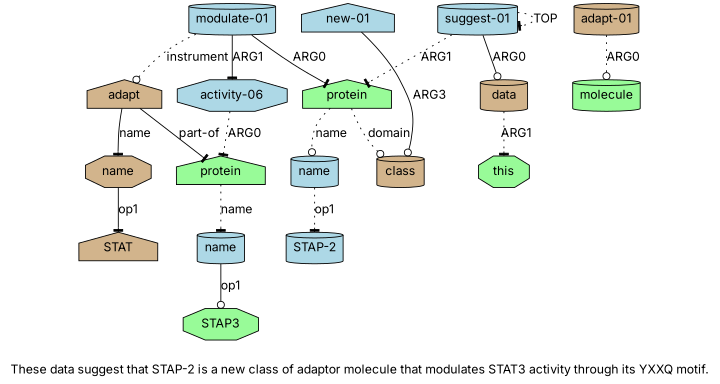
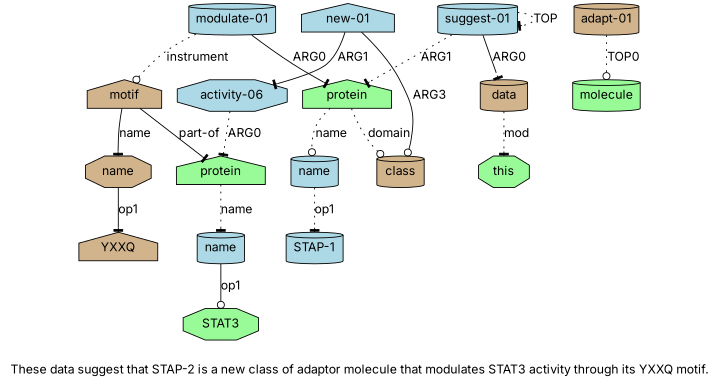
(490, 54) -> (490, 54)
(232, 55) -> (320, 68)
(624, 57) -> (624, 57)
(124, 96) -> (124, 96)
(517, 134) -> (517, 134)
(118, 248) -> (118, 248)
(315, 248) -> (315, 248)
(221, 324) -> (221, 324)
